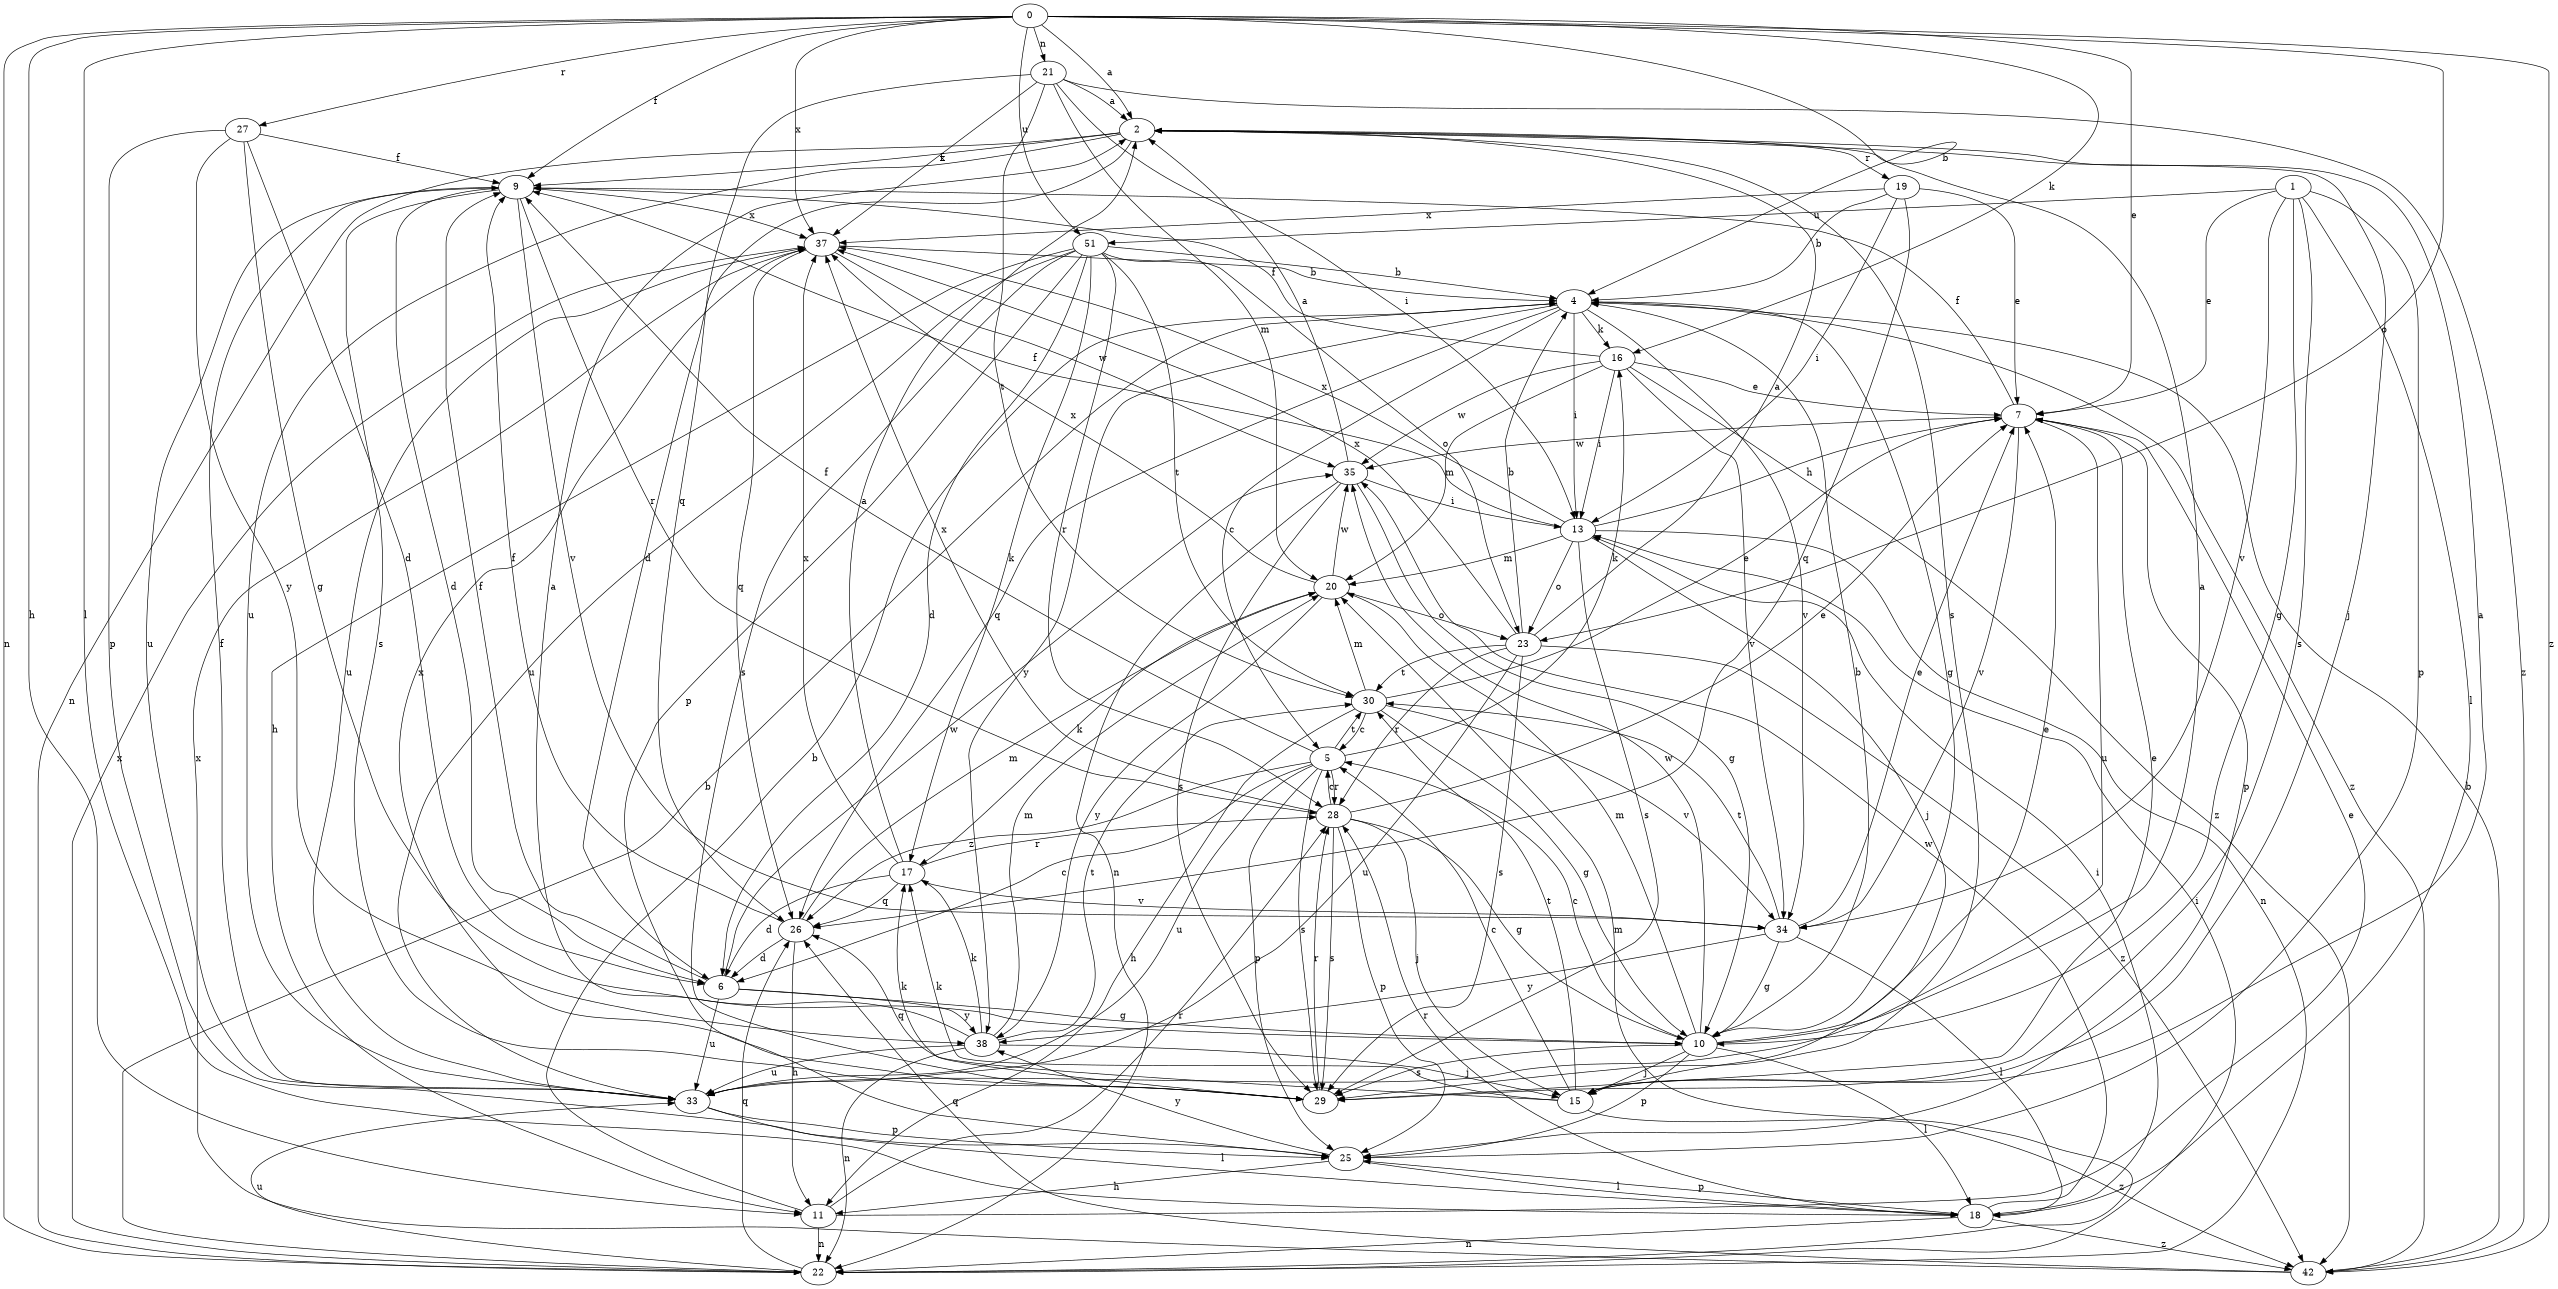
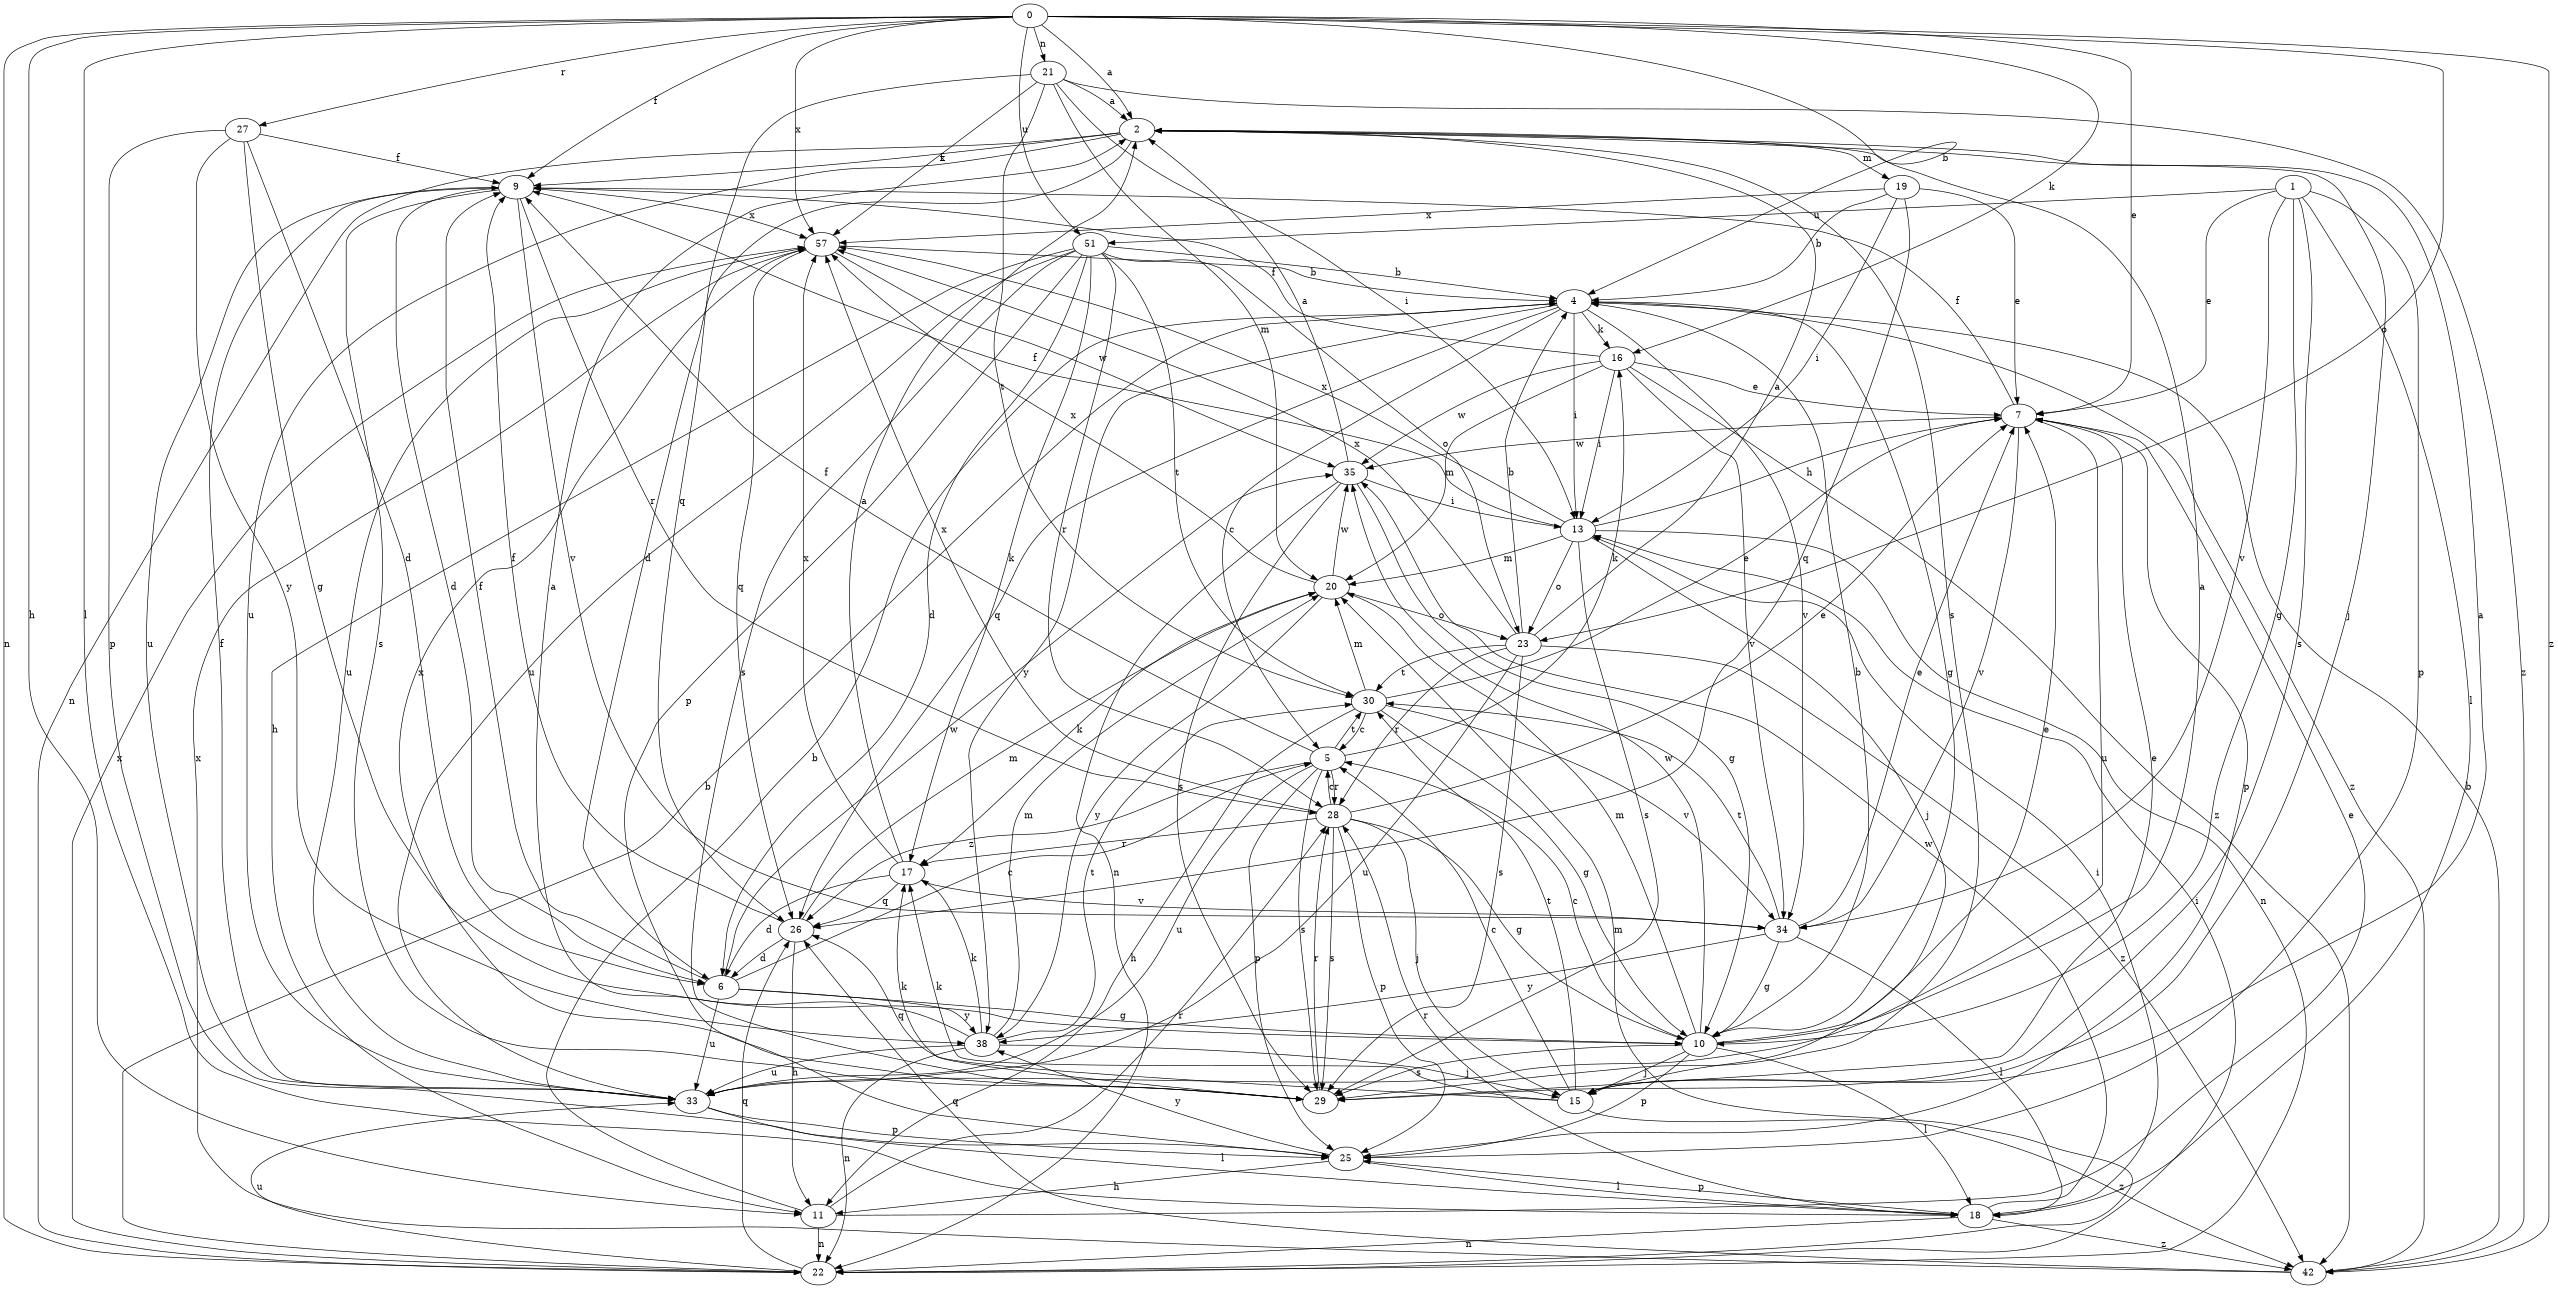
(1868, 159) -> (1868, 159)
(822, 244) -> (822, 244)
(1114, 830) -> (1122, 840)
(1031, 876) -> (1017, 859)
